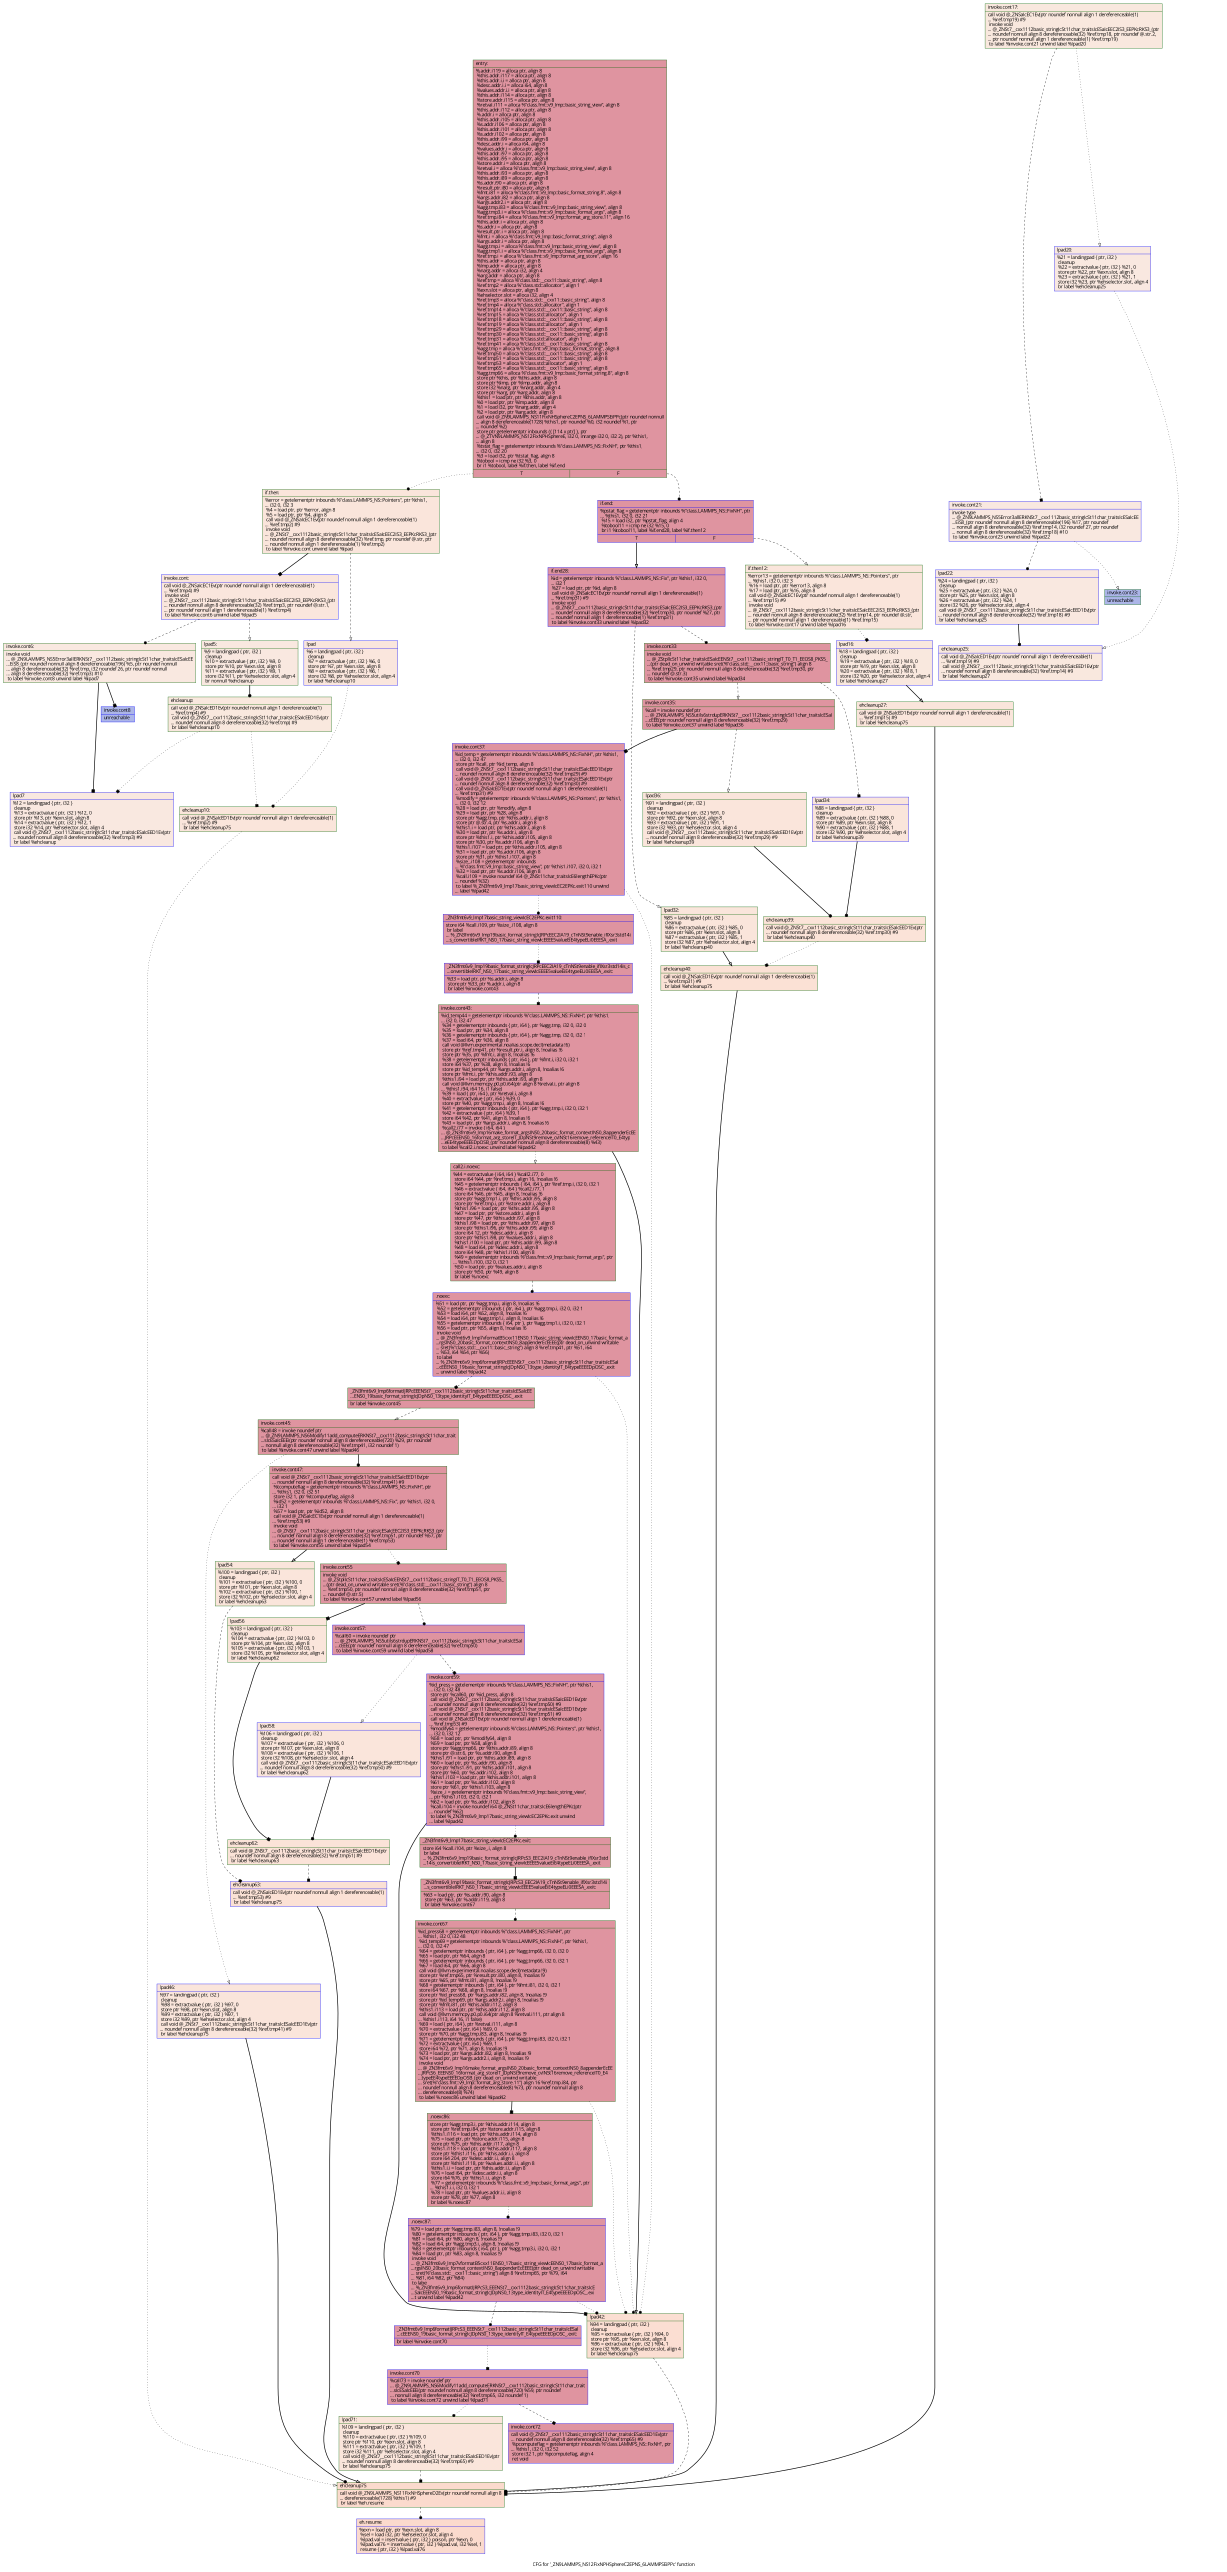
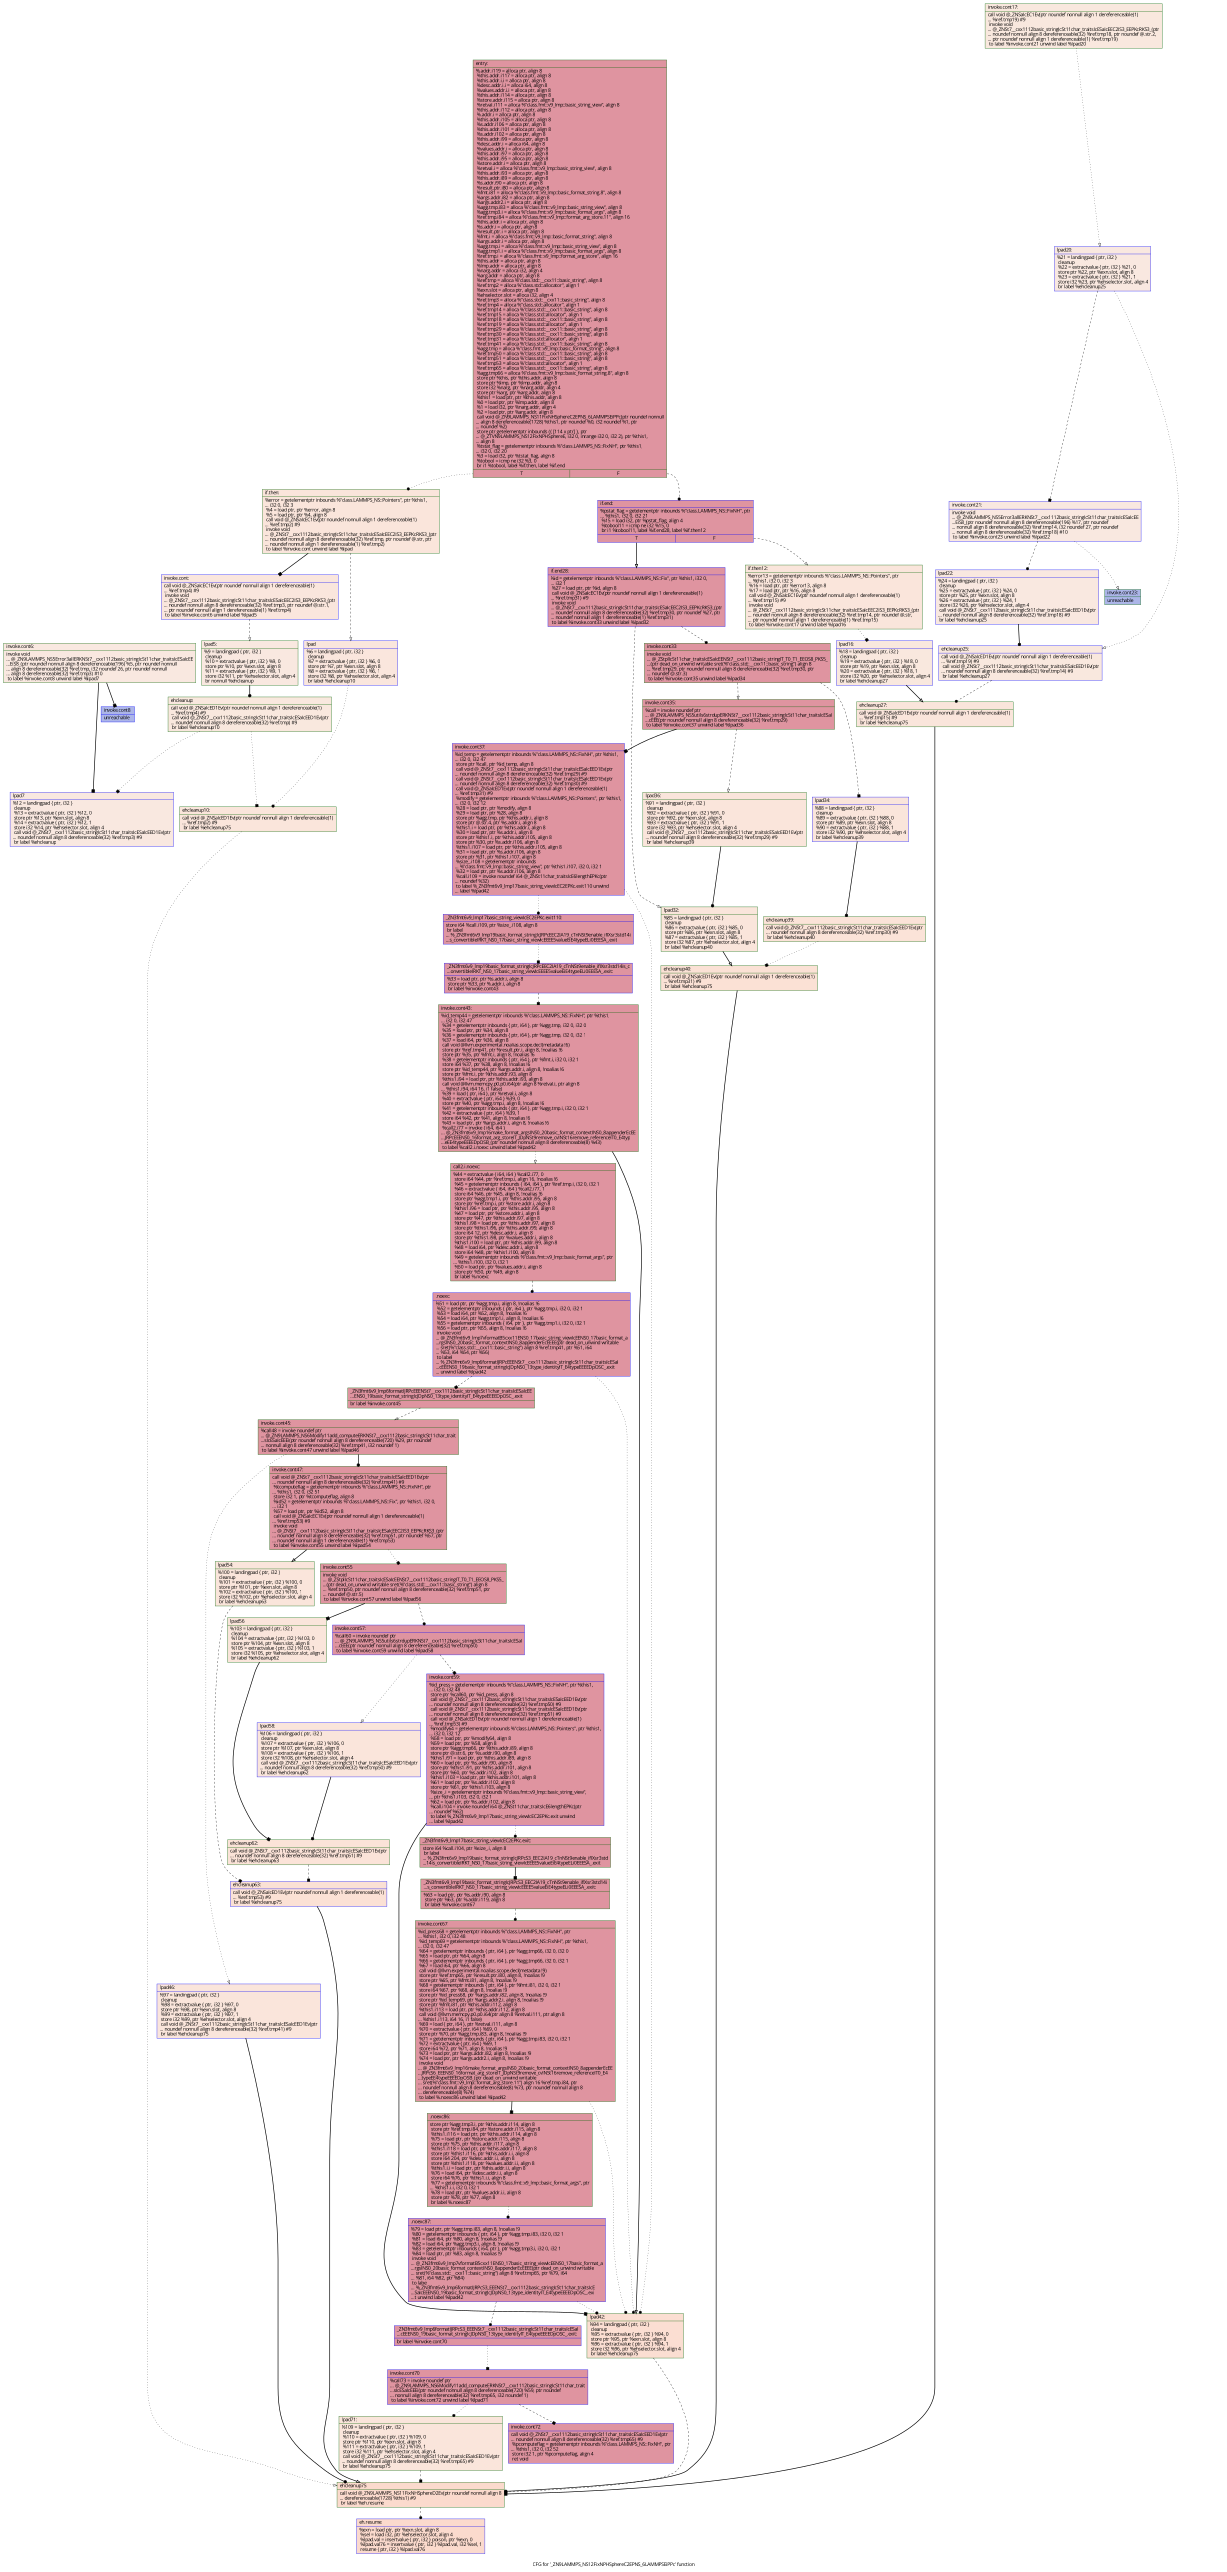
(1023, 272) -> (1074, 395)
(964, 513) -> (963, 513)
(173, 631) -> none
none -> (975, 690)
(792, 881) -> (717, 875)
